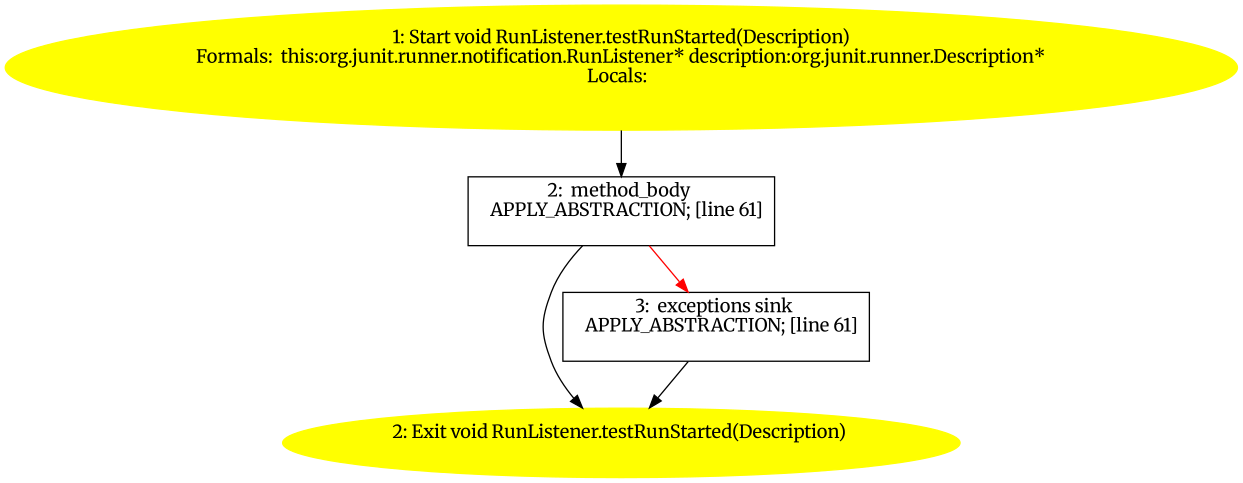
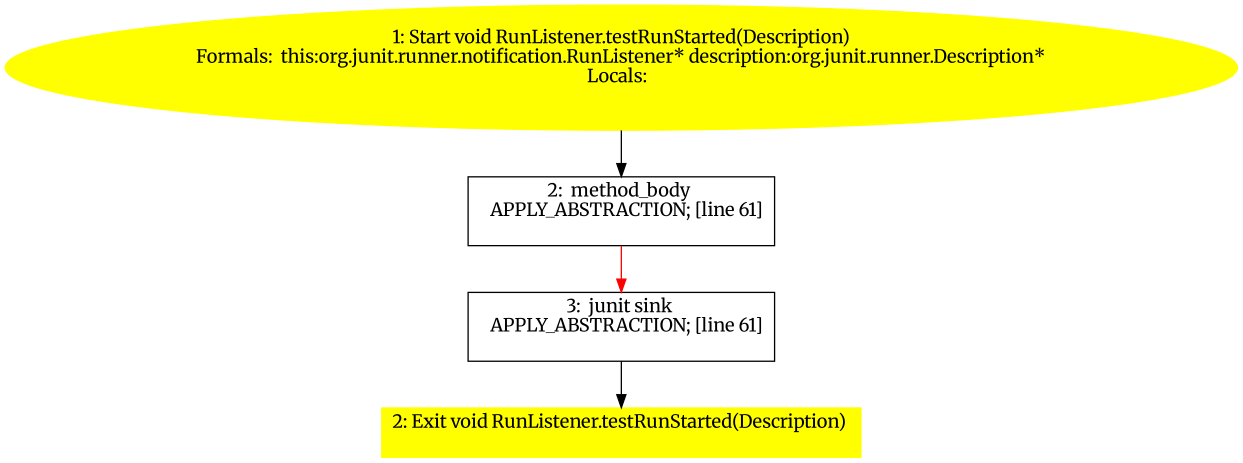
(544, 320) -> none
(716, 327) -> (621, 327)
(621, 443) -> (621, 433)
